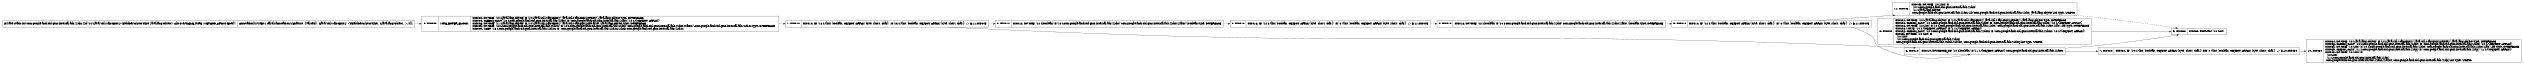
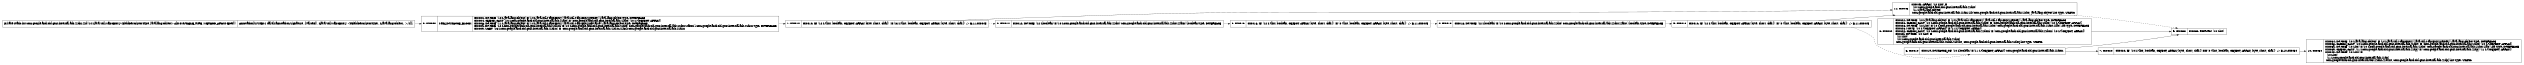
(1930, 5) -> (1930, 5)
(454, 24) -> (455, 24)
(1430, 39) -> (1422, 12)
(1905, 56) -> (1905, 56)
